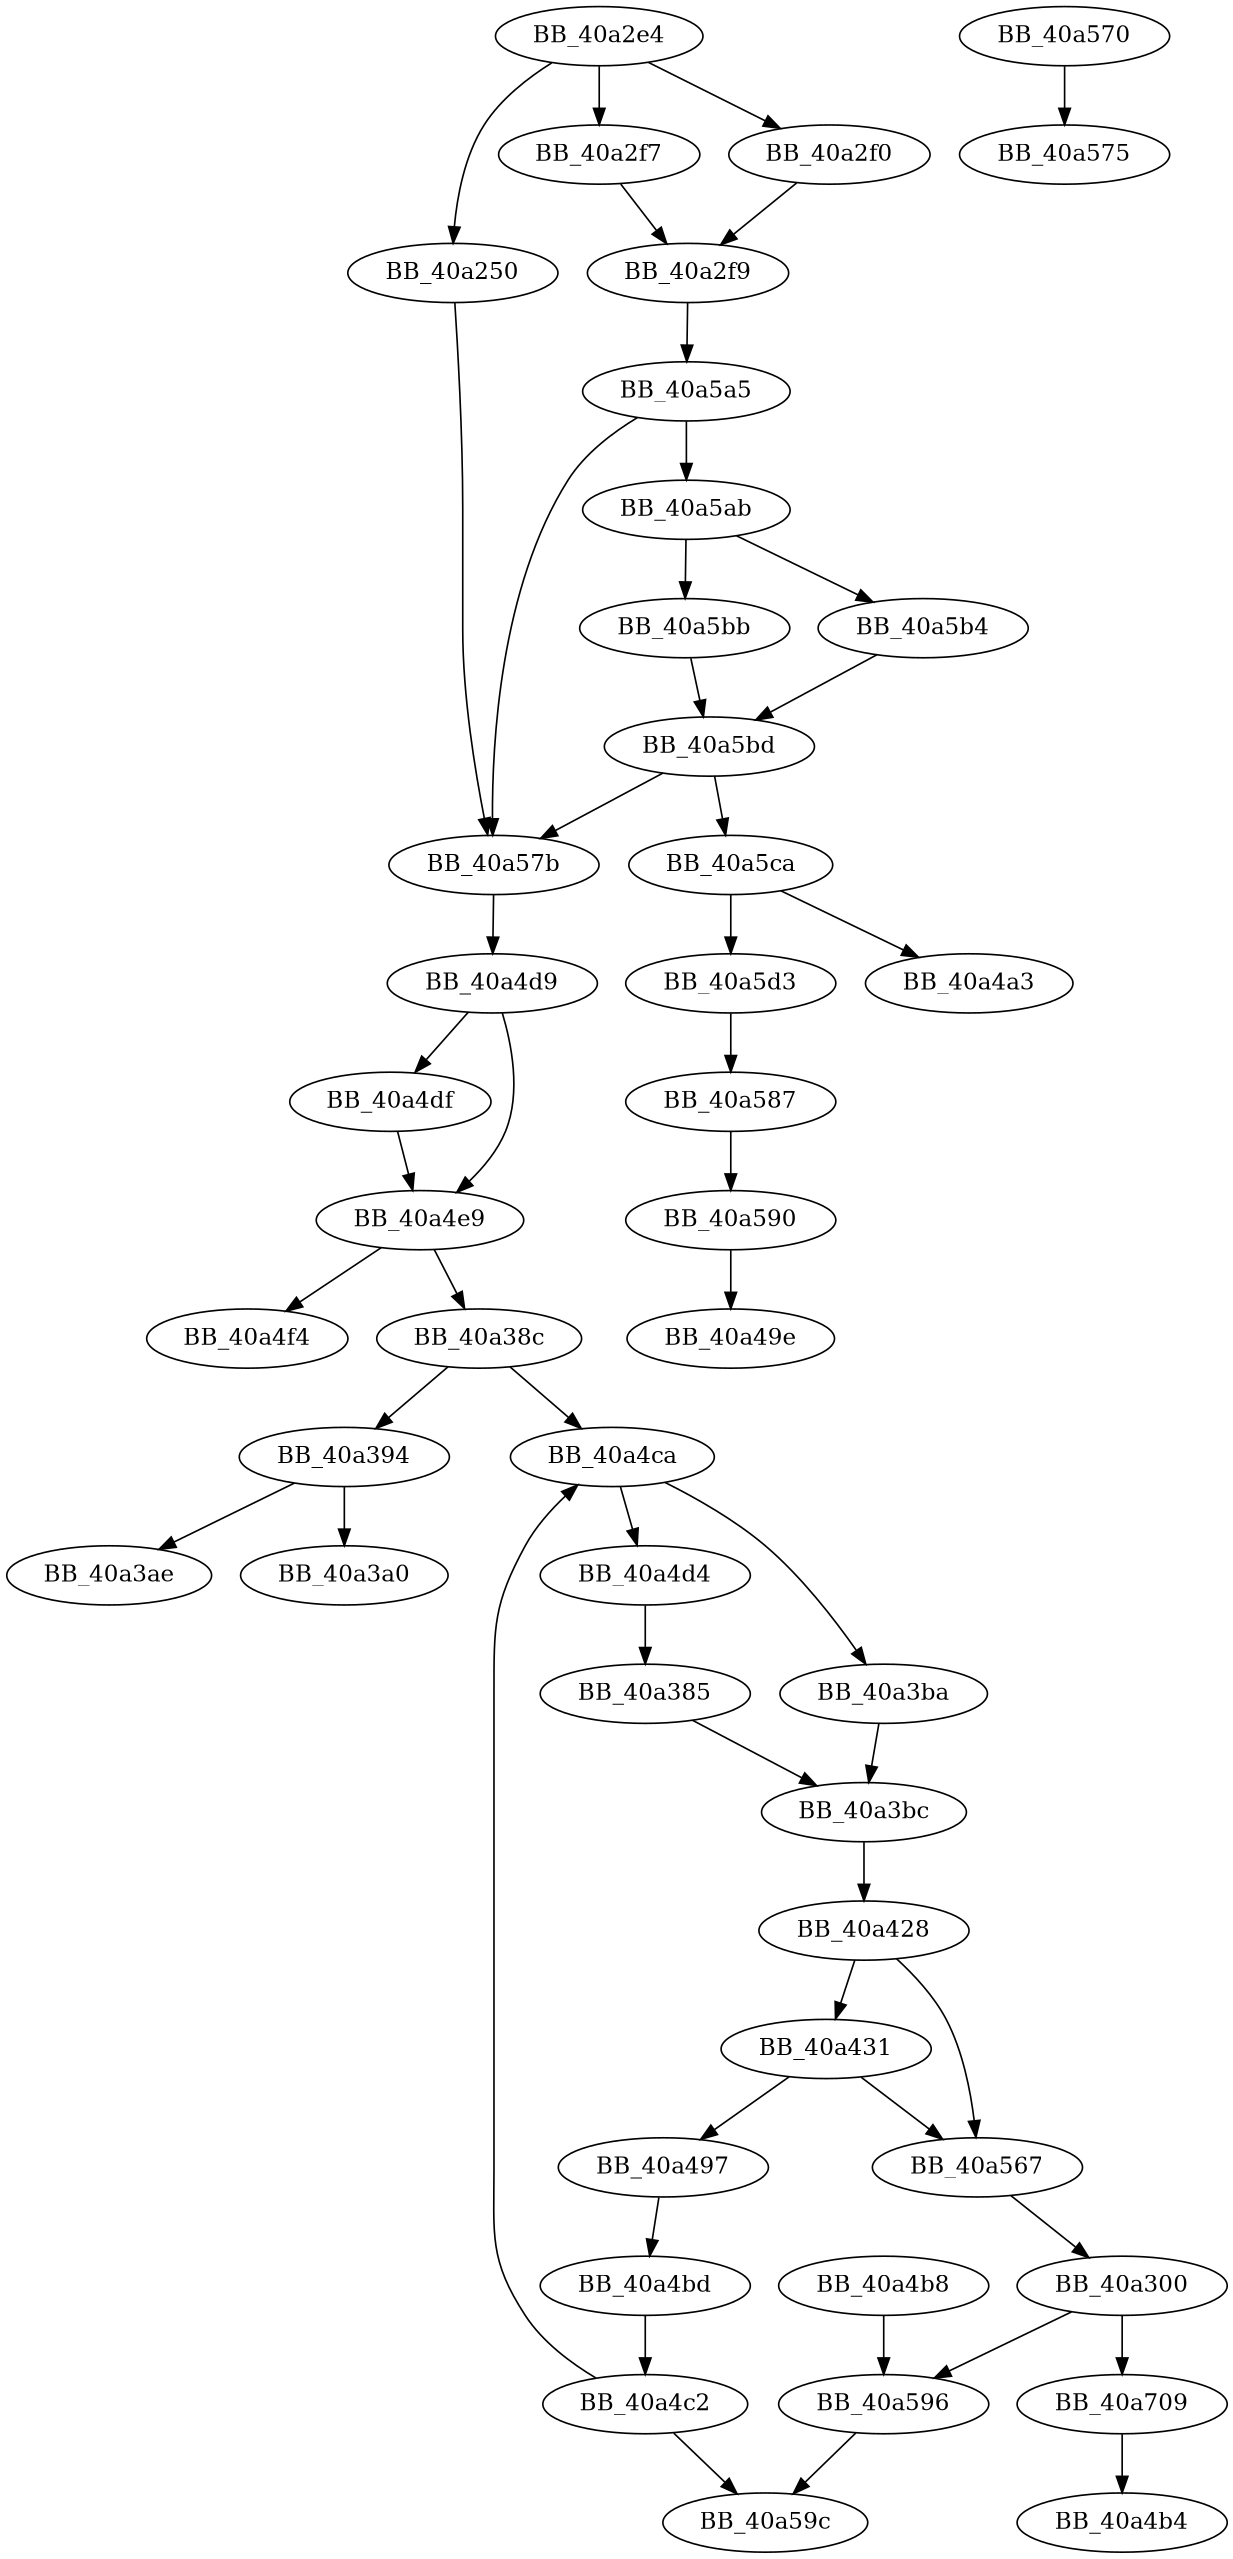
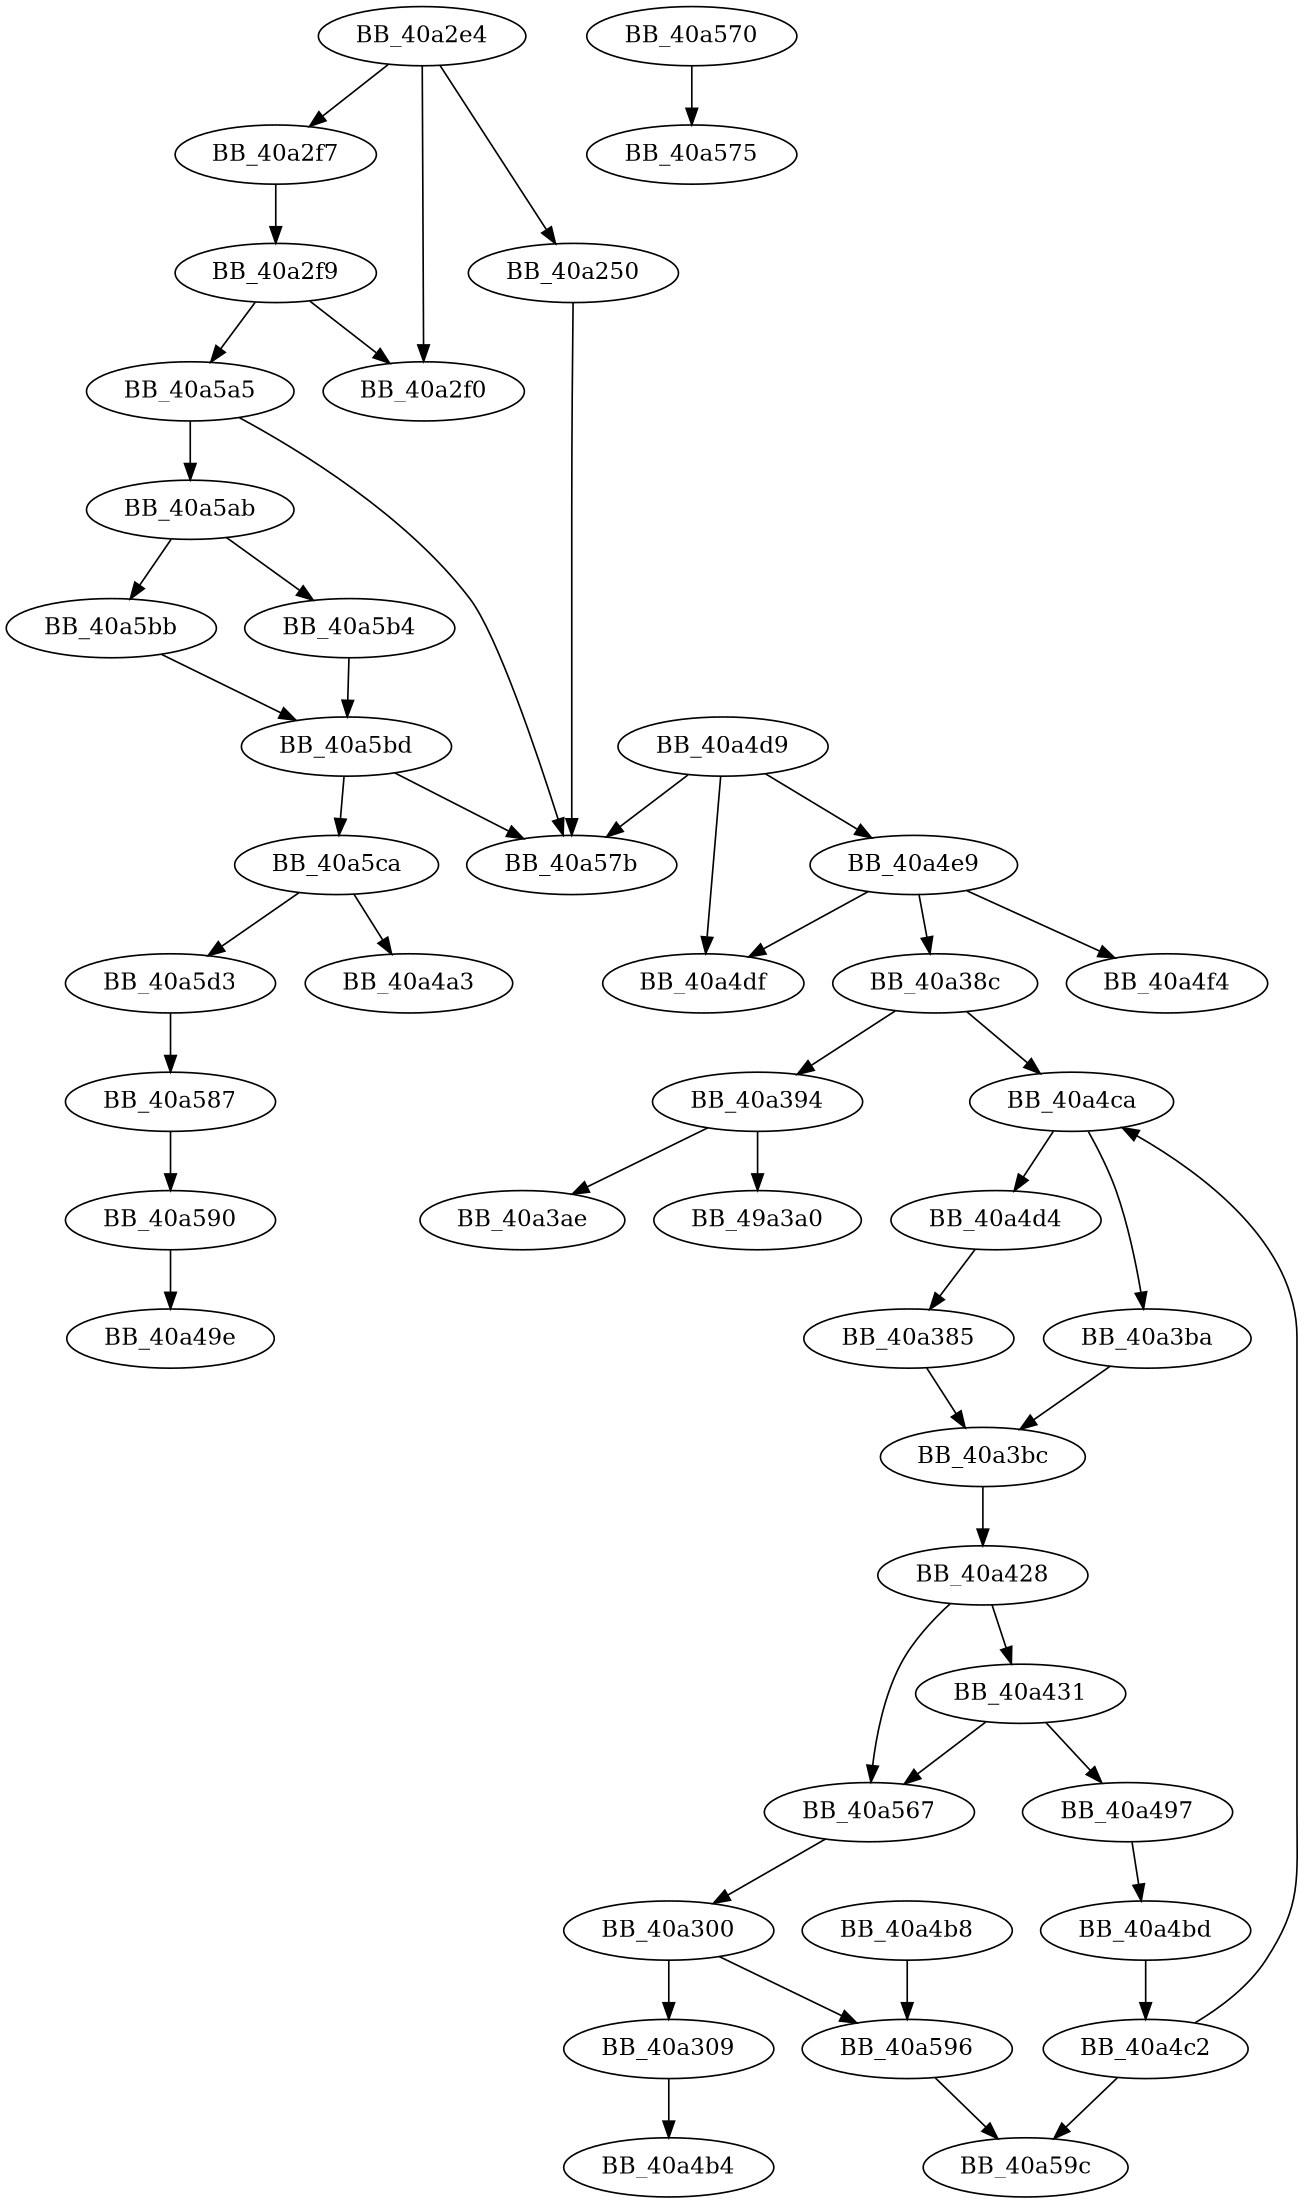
(765, 209) -> (343, 327)
(493, 916) -> (654, 801)
(403, 1153) -> (816, 920)
(344, 1575) -> (758, 1220)
(1122, 2404) -> (669, 2049)
